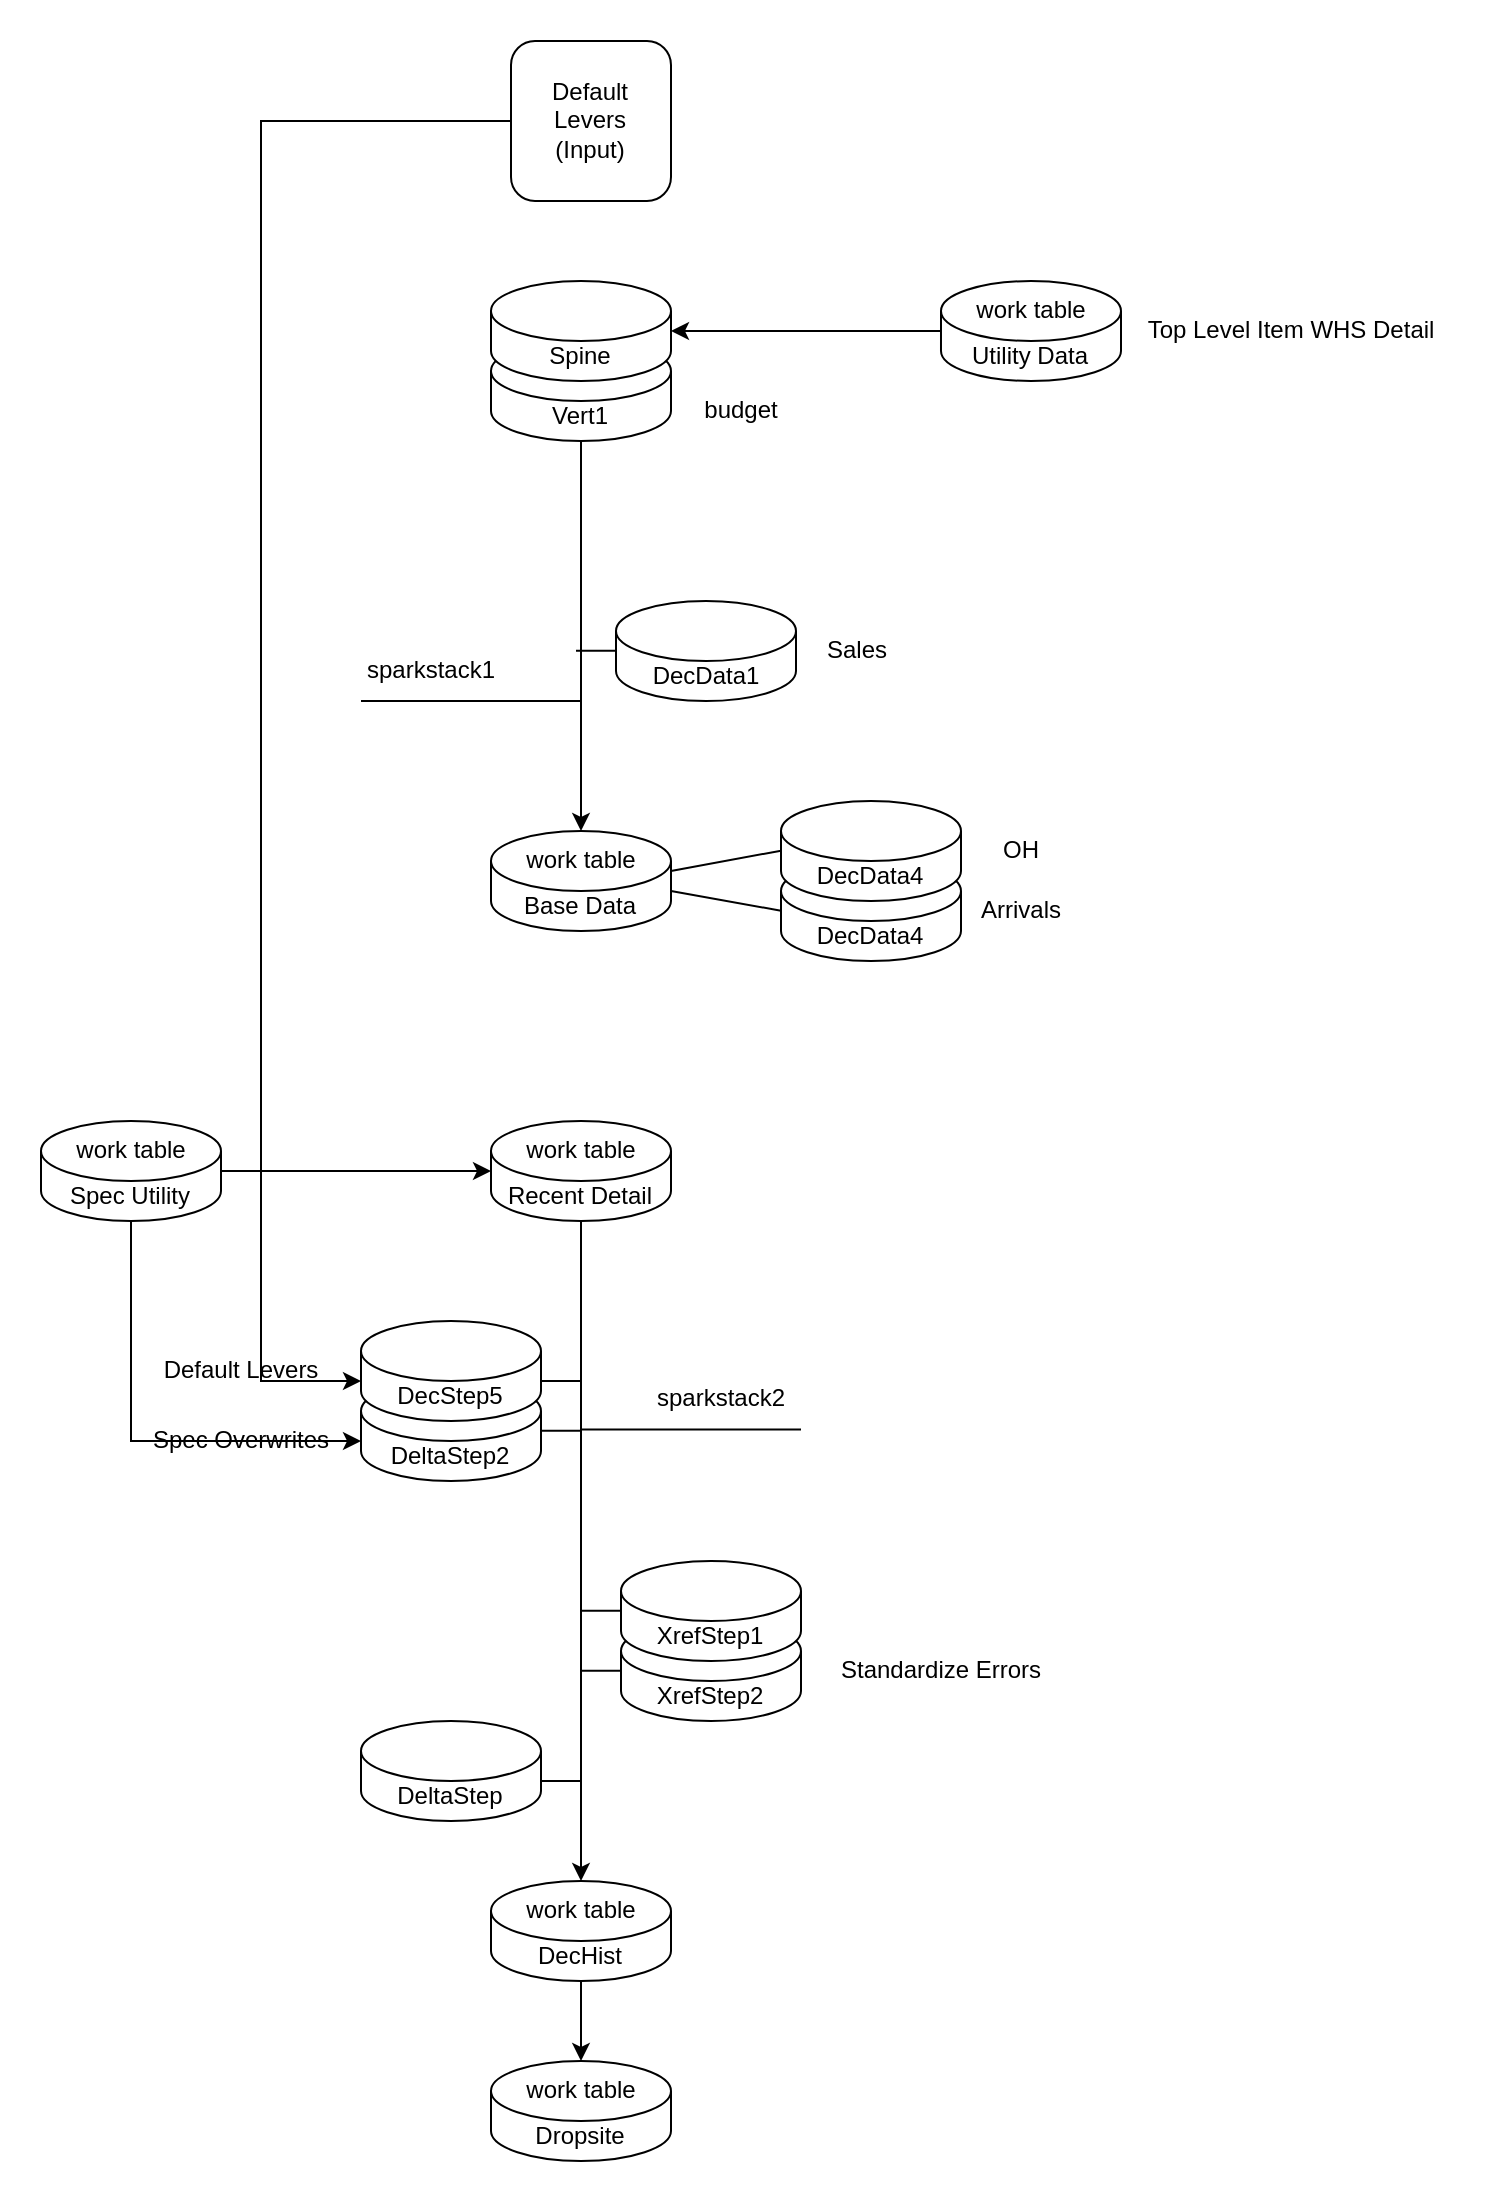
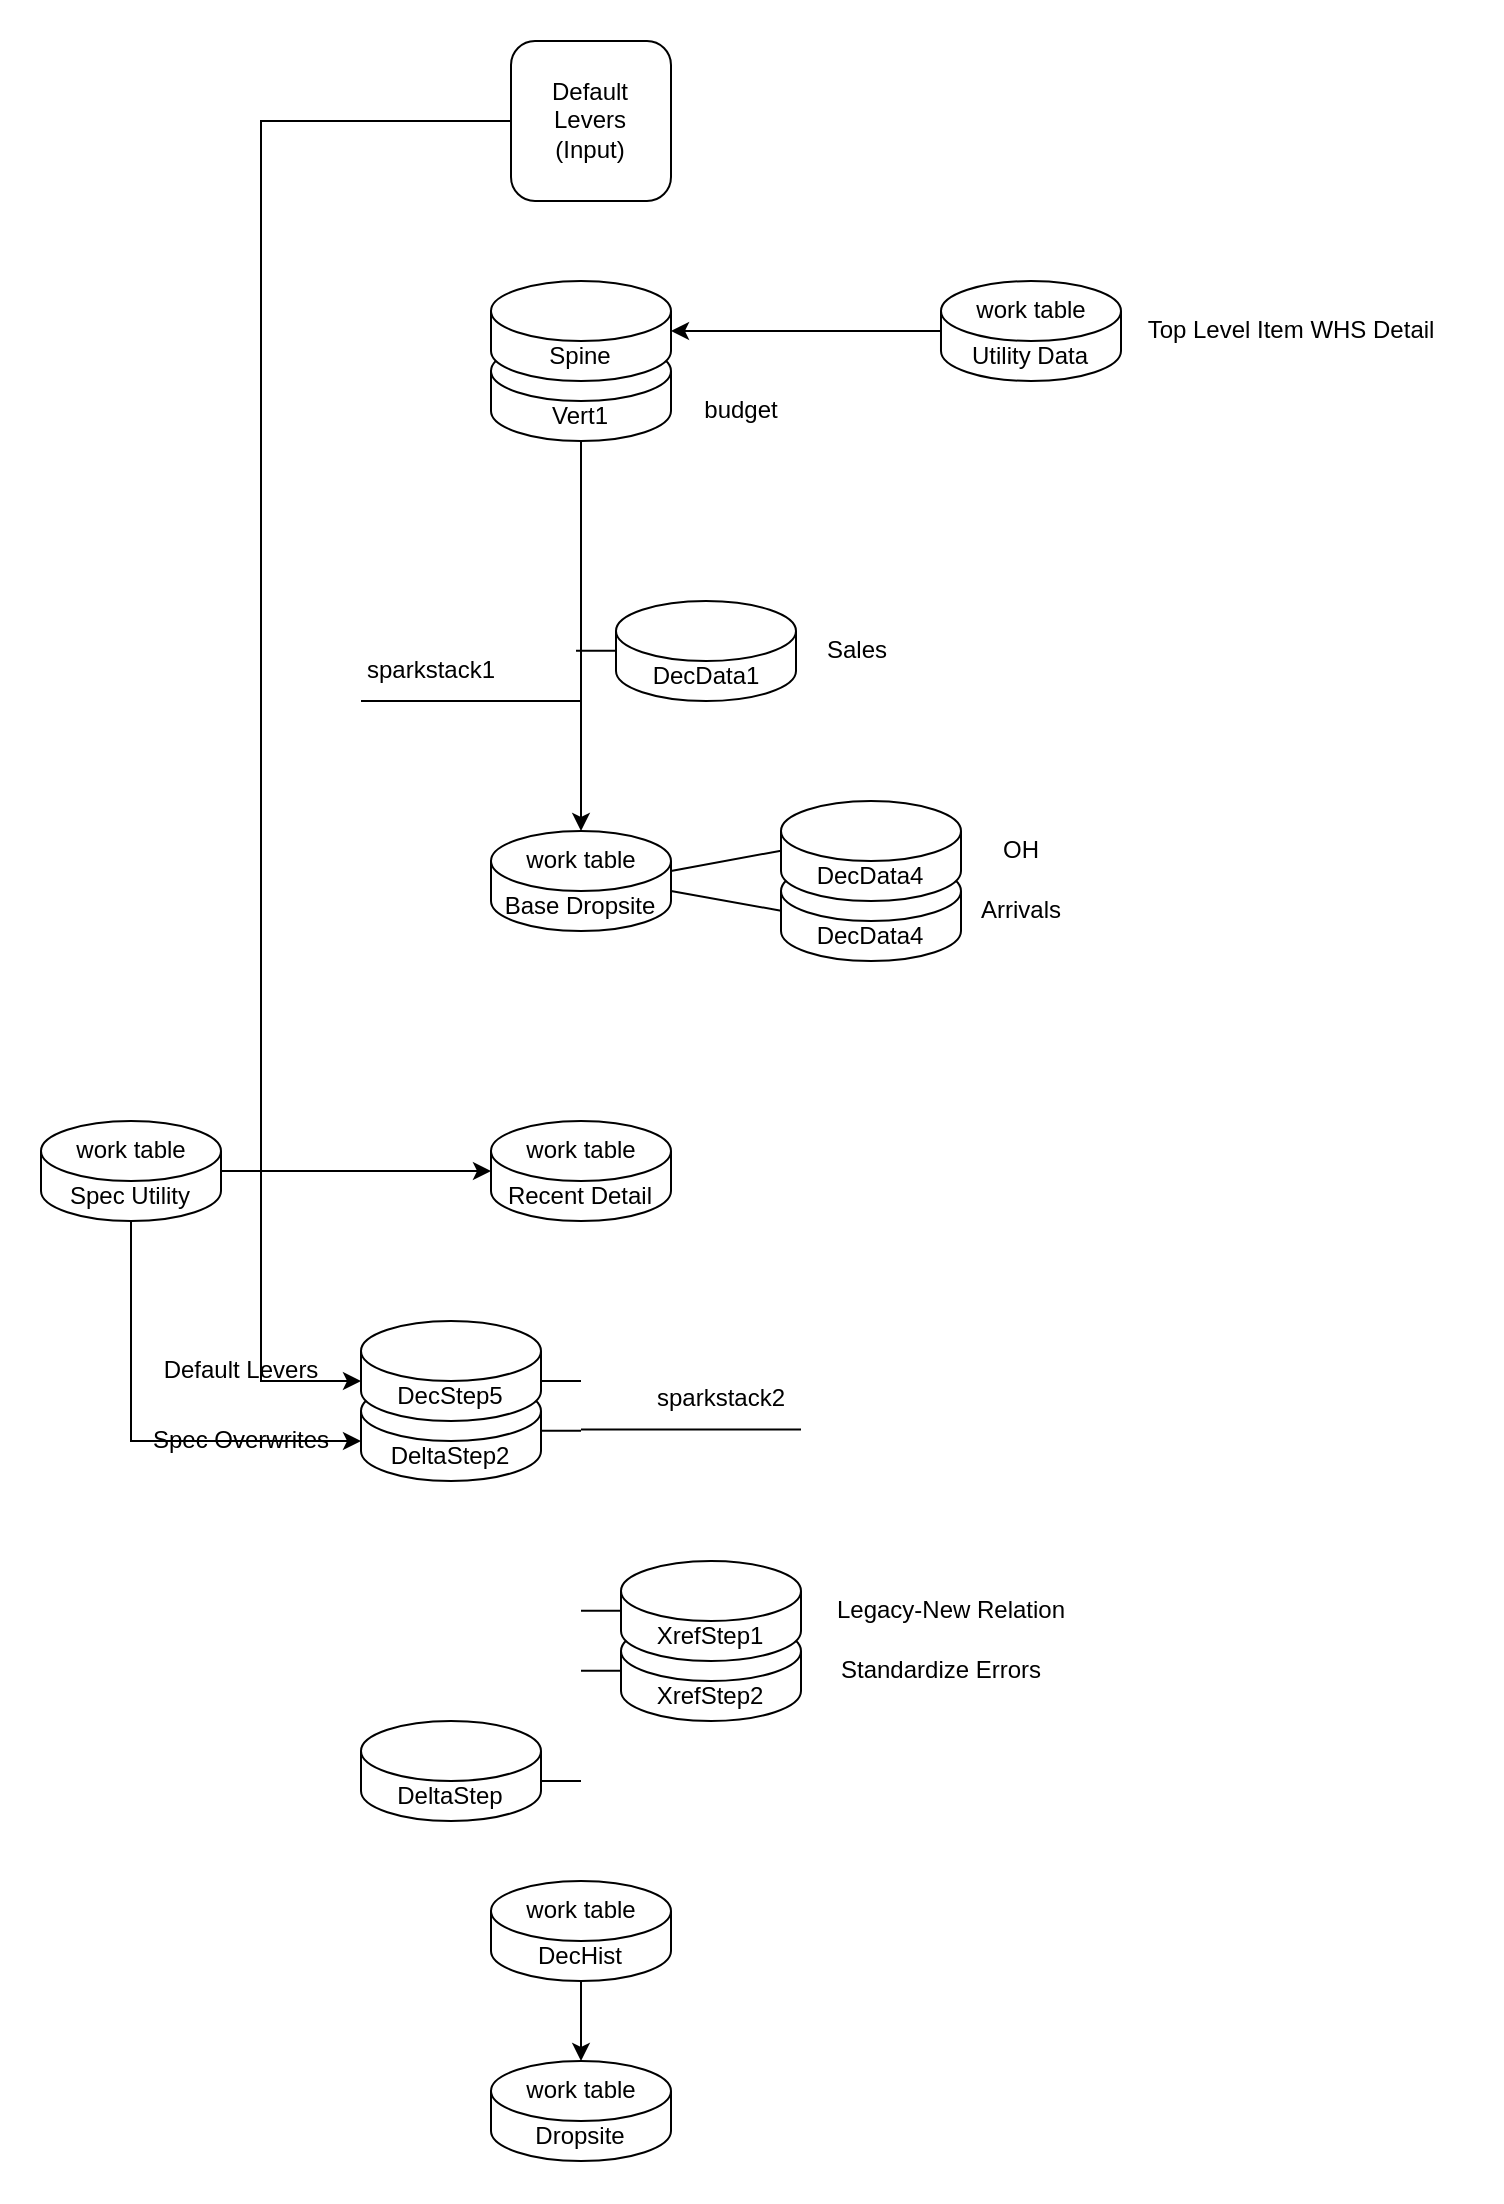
(581, 907) -> (581, 907)
none -> (951, 1611)
(581, 1651) -> none
